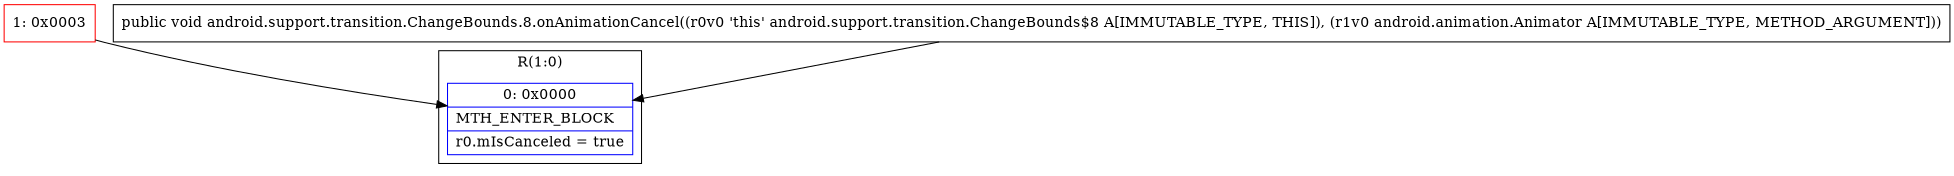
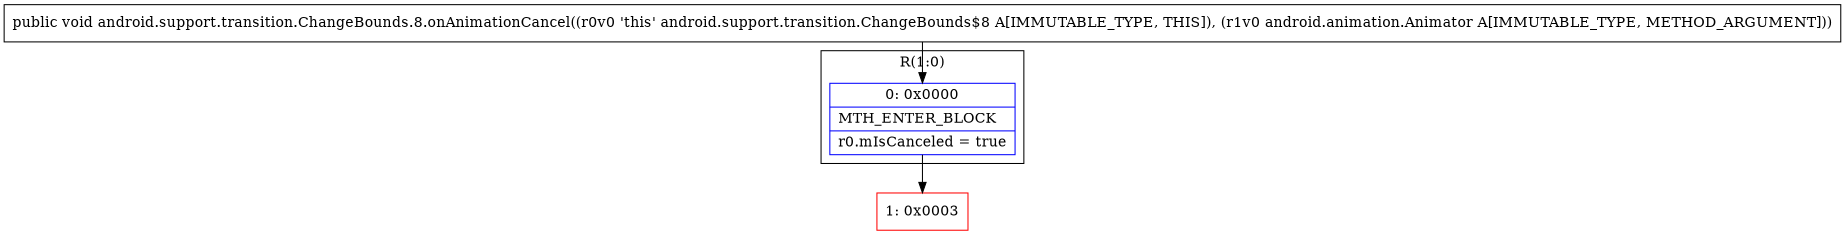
(265, 77) -> (922, 170)
